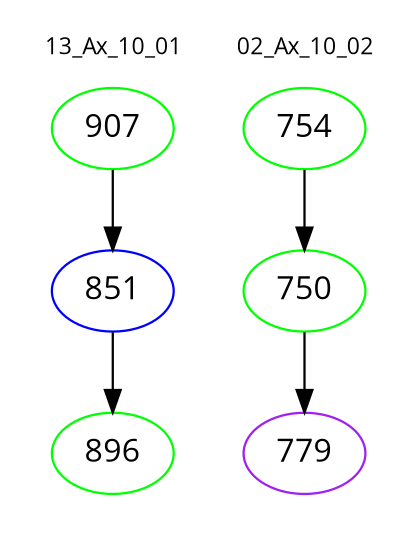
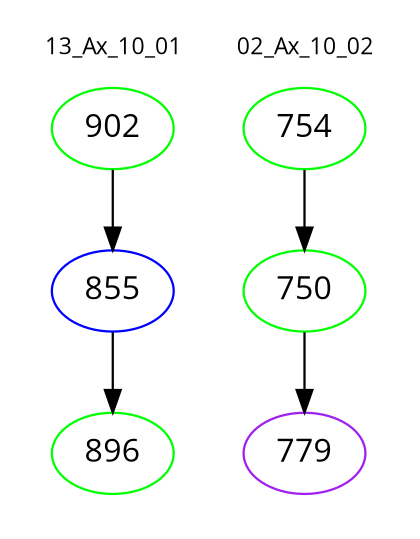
(113, 129) -> (113, 129)
(113, 291) -> (113, 291)
